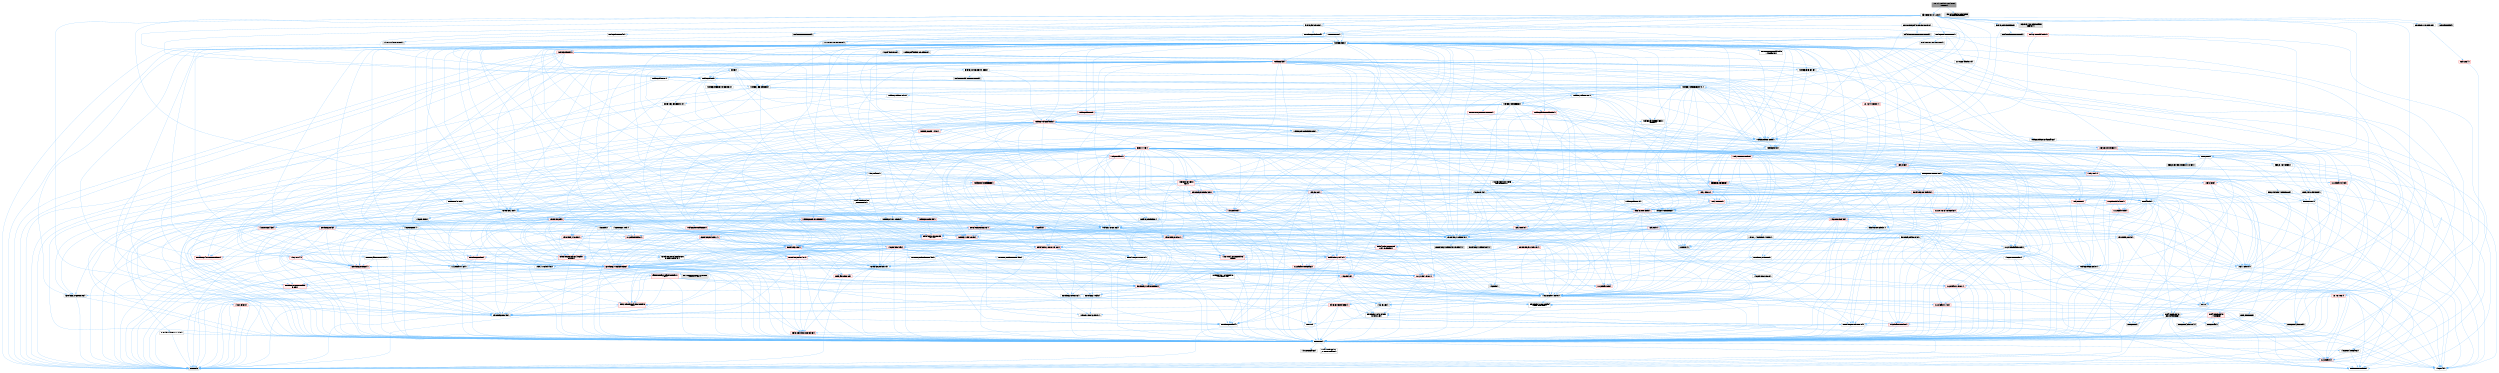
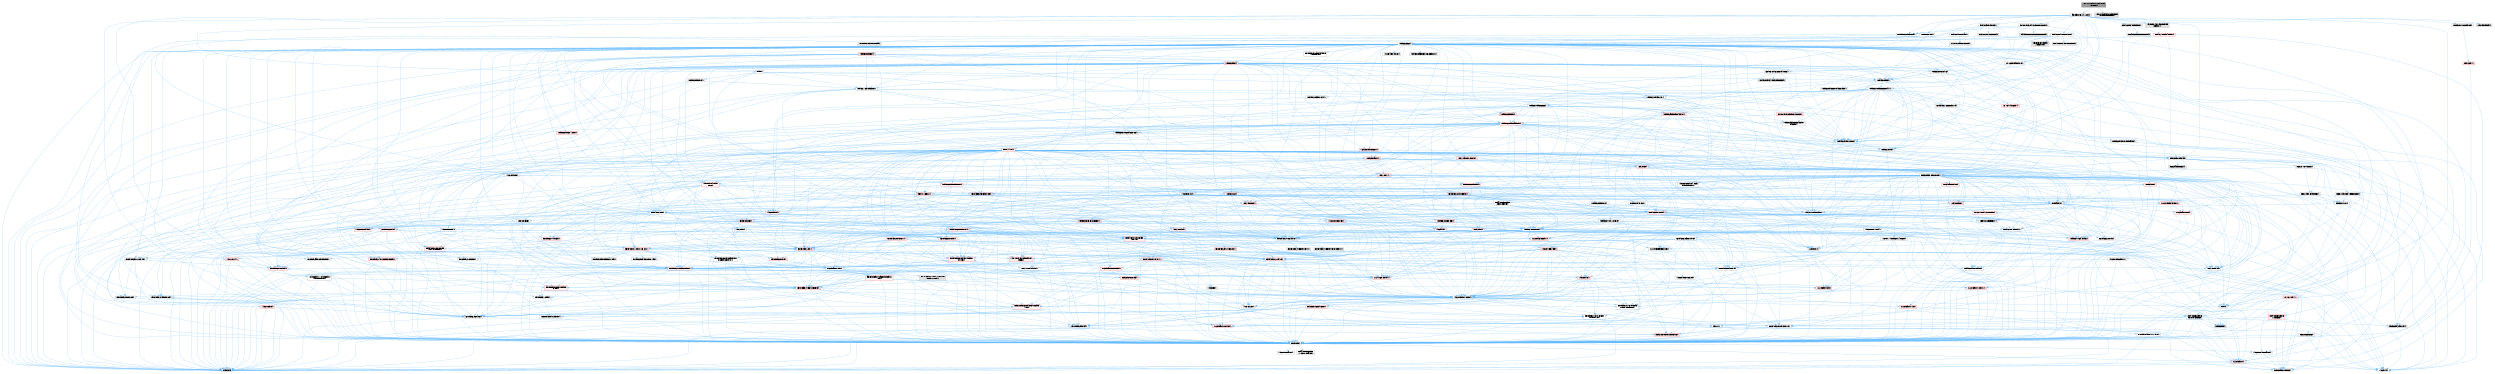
none -> (2040, 44)
(988, 126) -> (930, 47)
(2206, 157) -> (2178, 158)
(2181, 165) -> (2177, 167)
(1705, 192) -> (924, 194)
(697, 228) -> none
(2187, 325) -> none
(2212, 325) -> none
